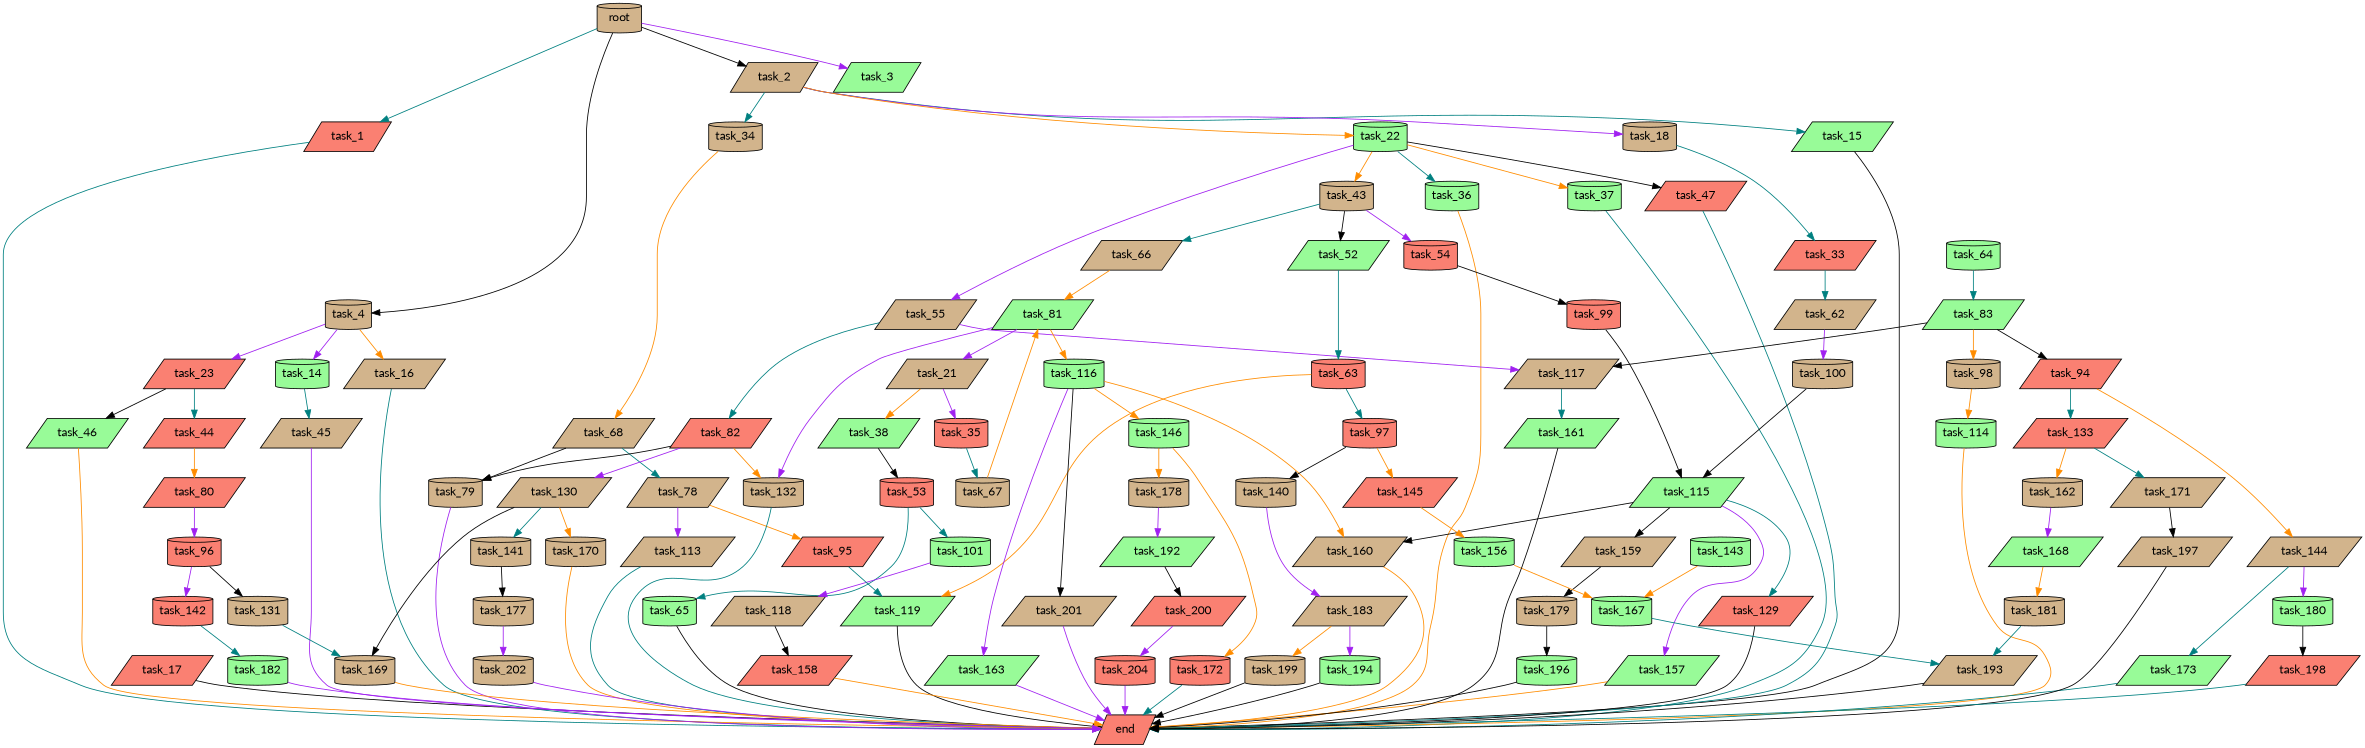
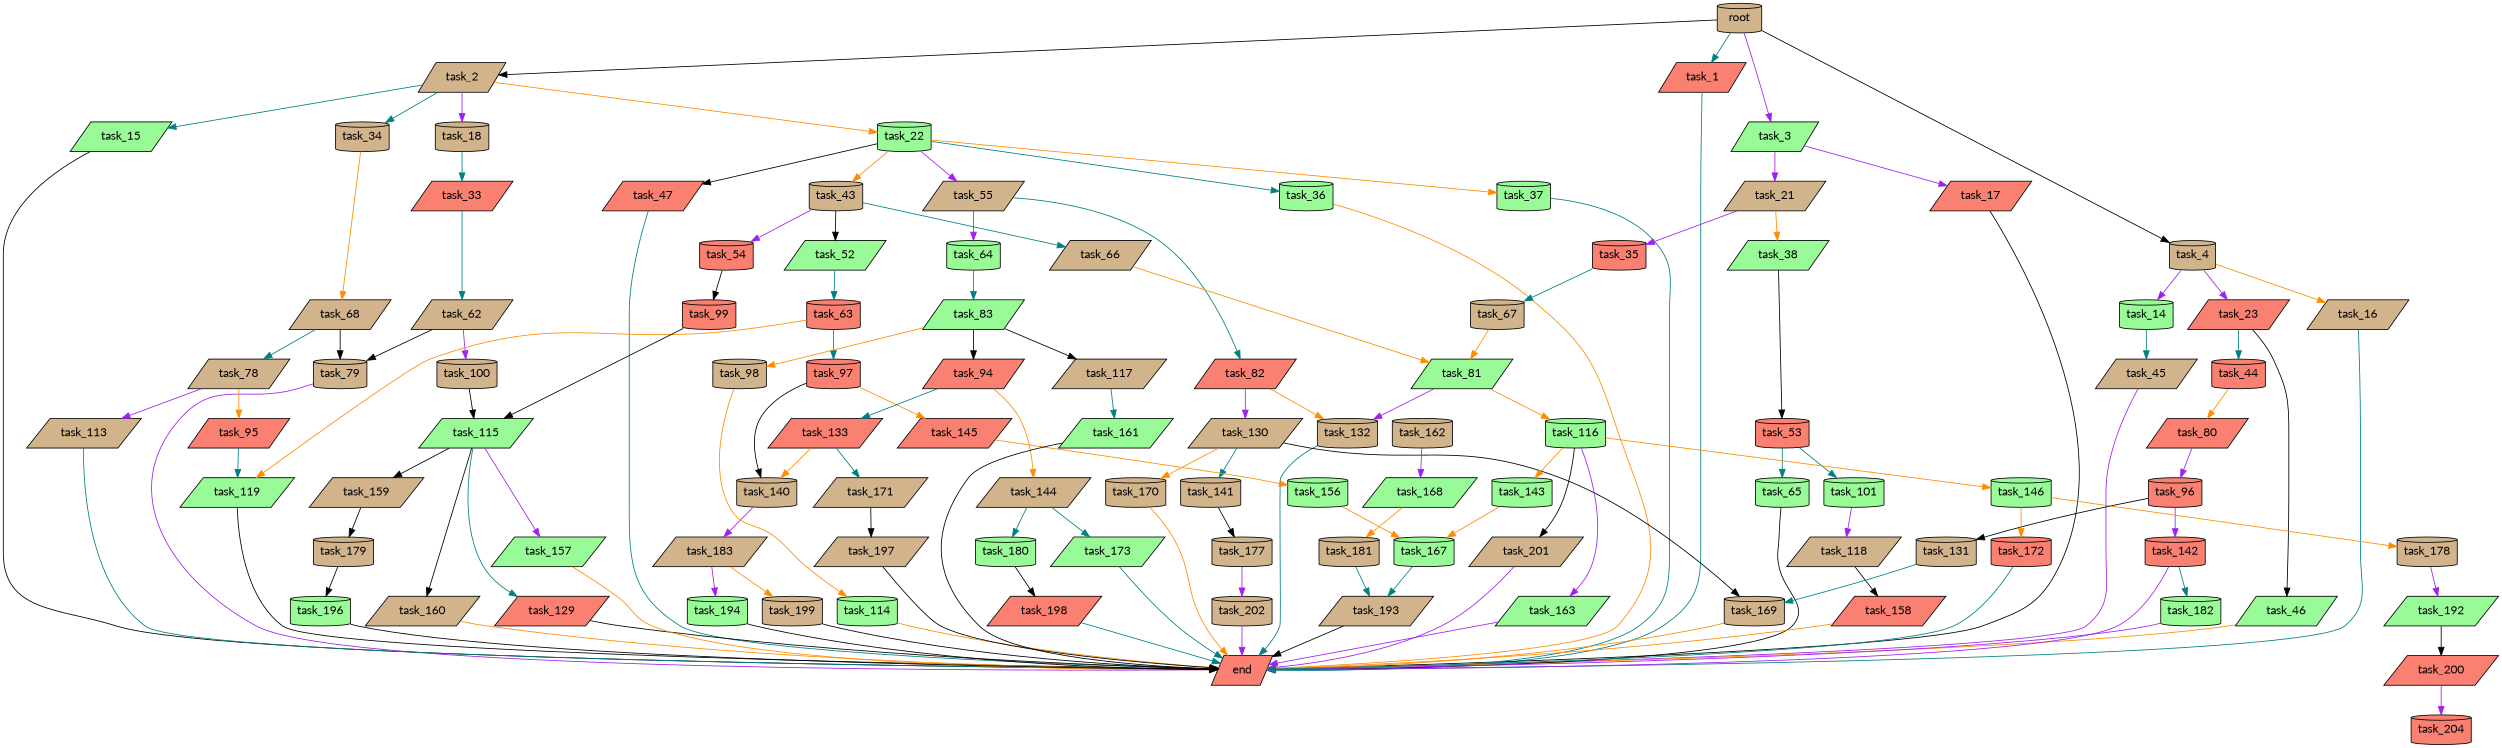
none -> (1872, 165)
(994, 342) -> (1775, 162)
(1235, 349) -> (974, 222)
(1238, 432) -> (1552, 460)
(194, 433) -> (2239, 374)
(2063, 459) -> (799, 460)
(580, 460) -> (403, 343)
(2304, 577) -> (1021, 518)
(1125, 696) -> (1737, 662)
